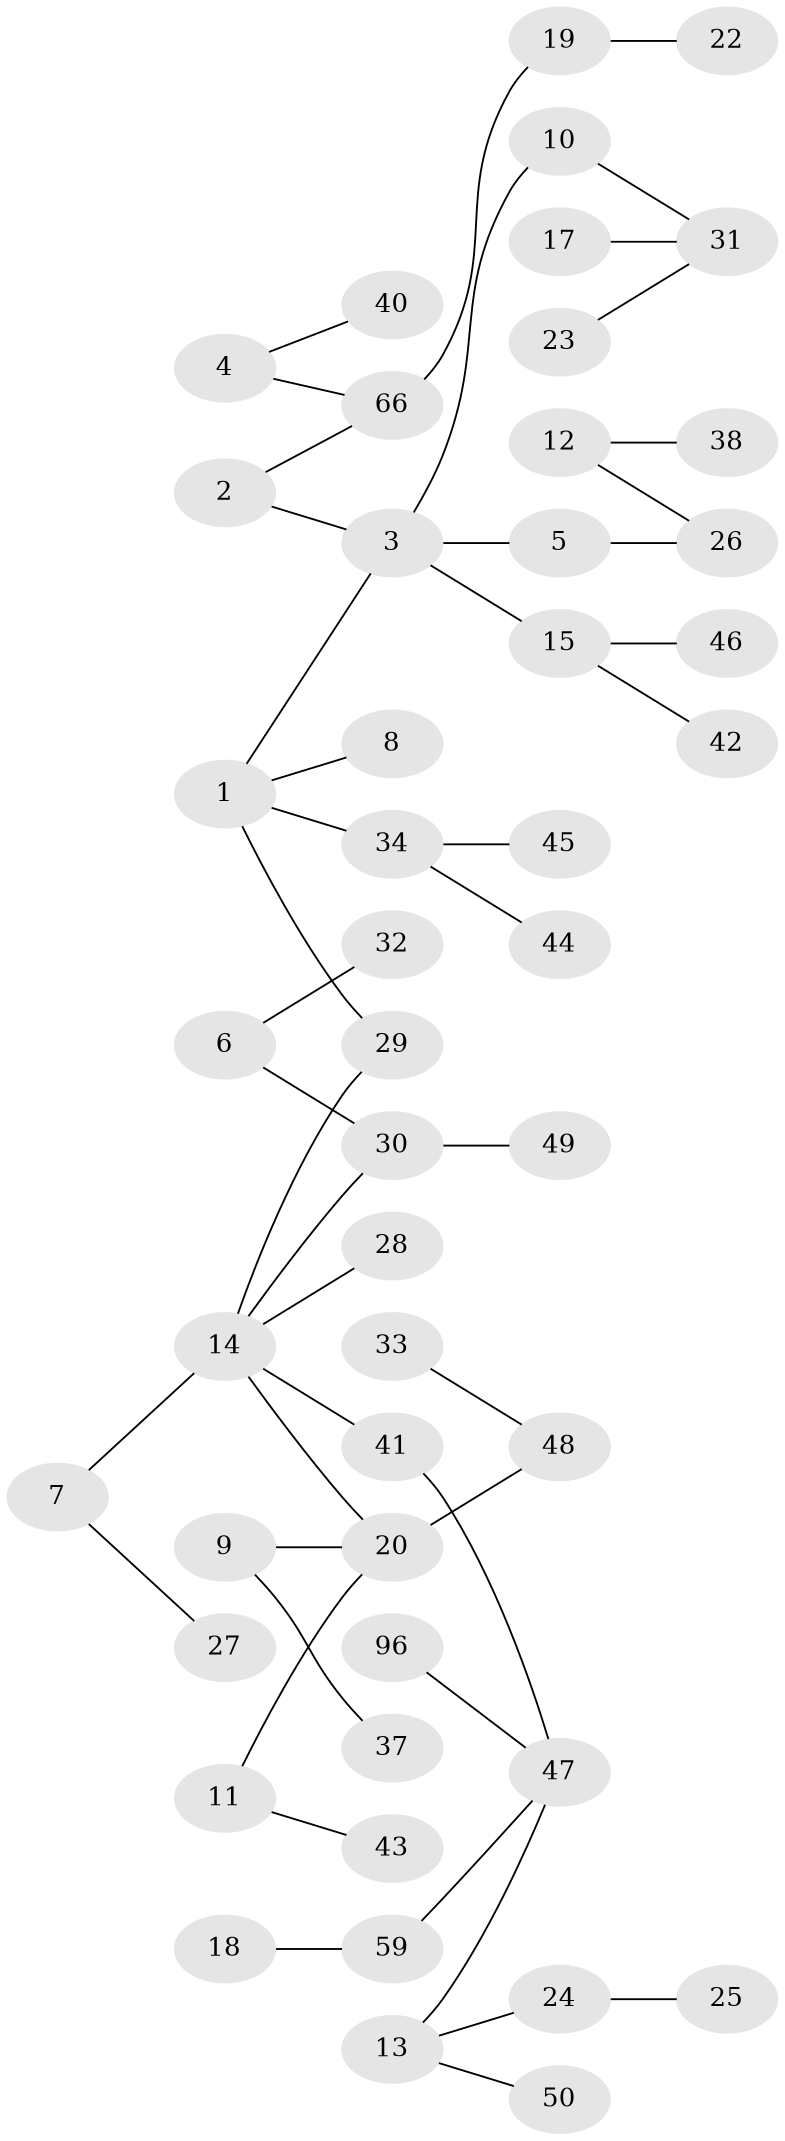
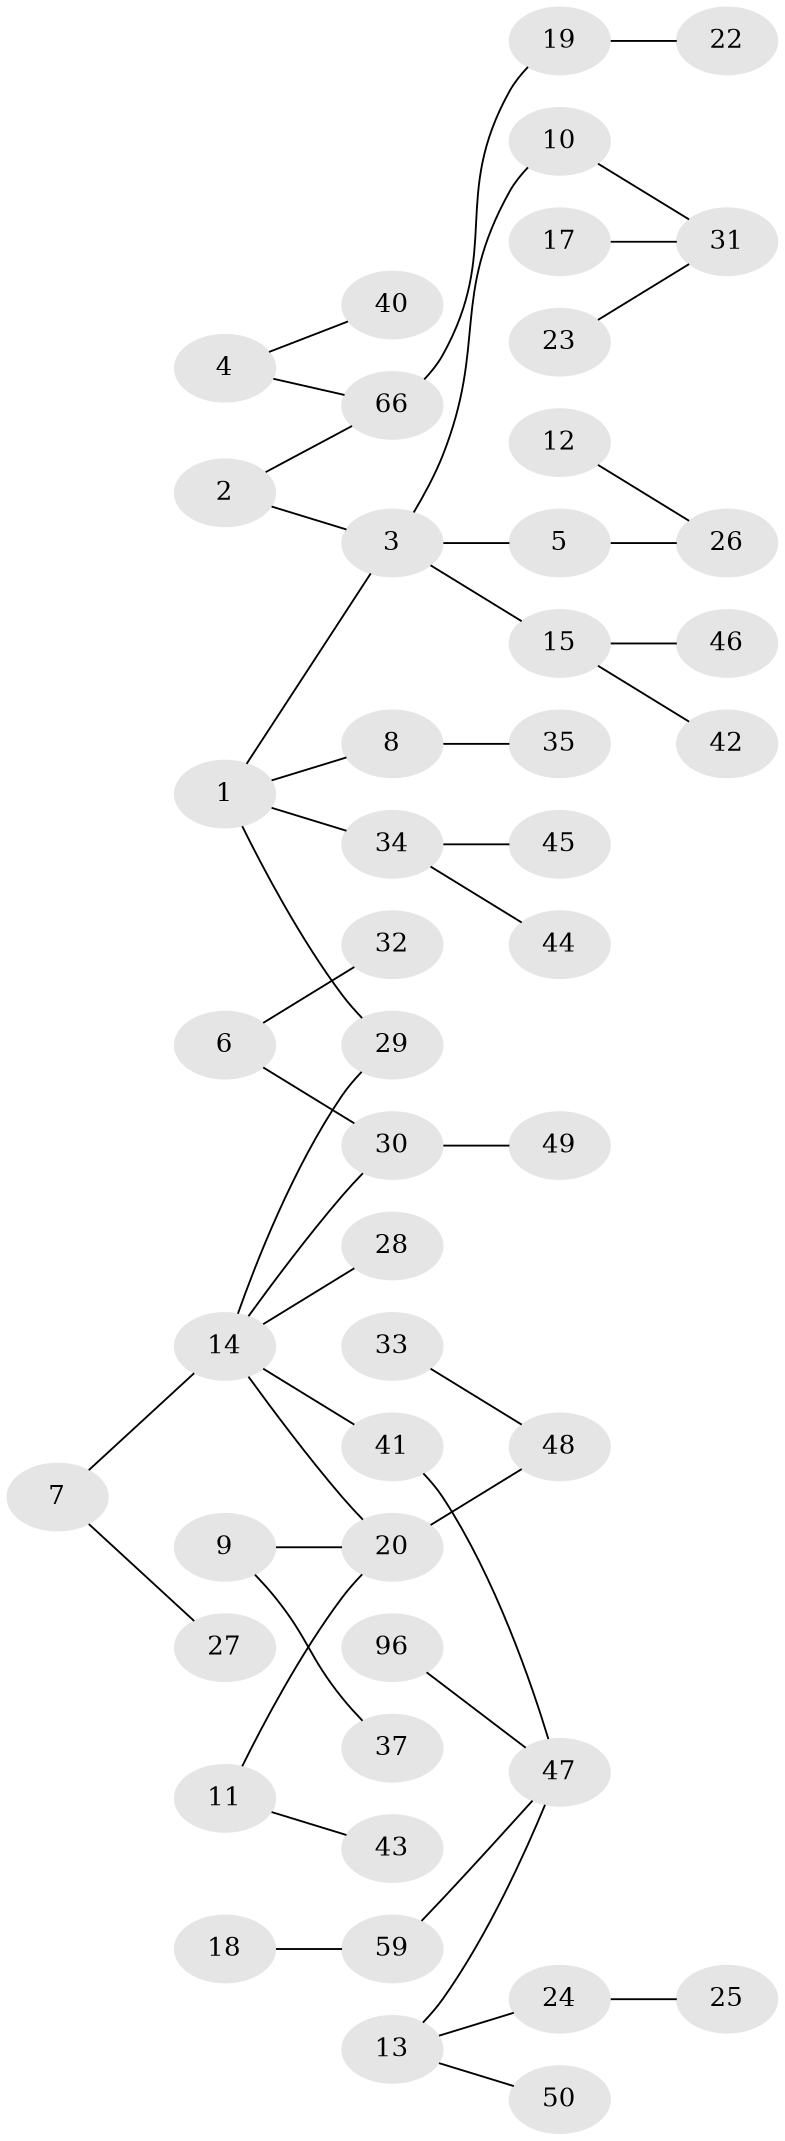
(727, 443) -> none
none -> (560, 744)
